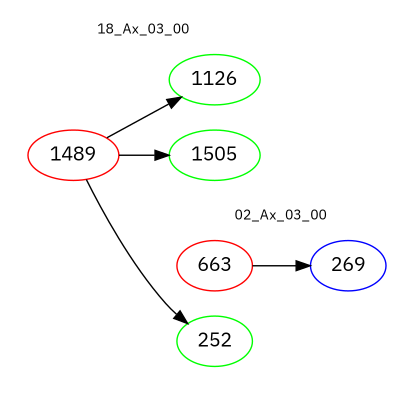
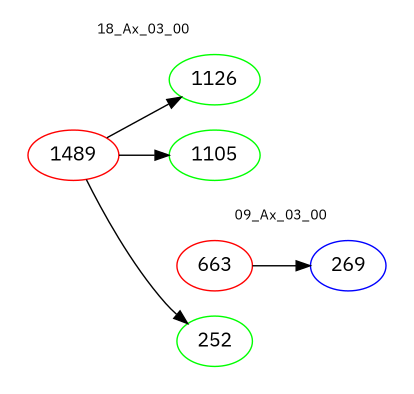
(215, 155) -> (215, 155)
(281, 216) -> (281, 216)
